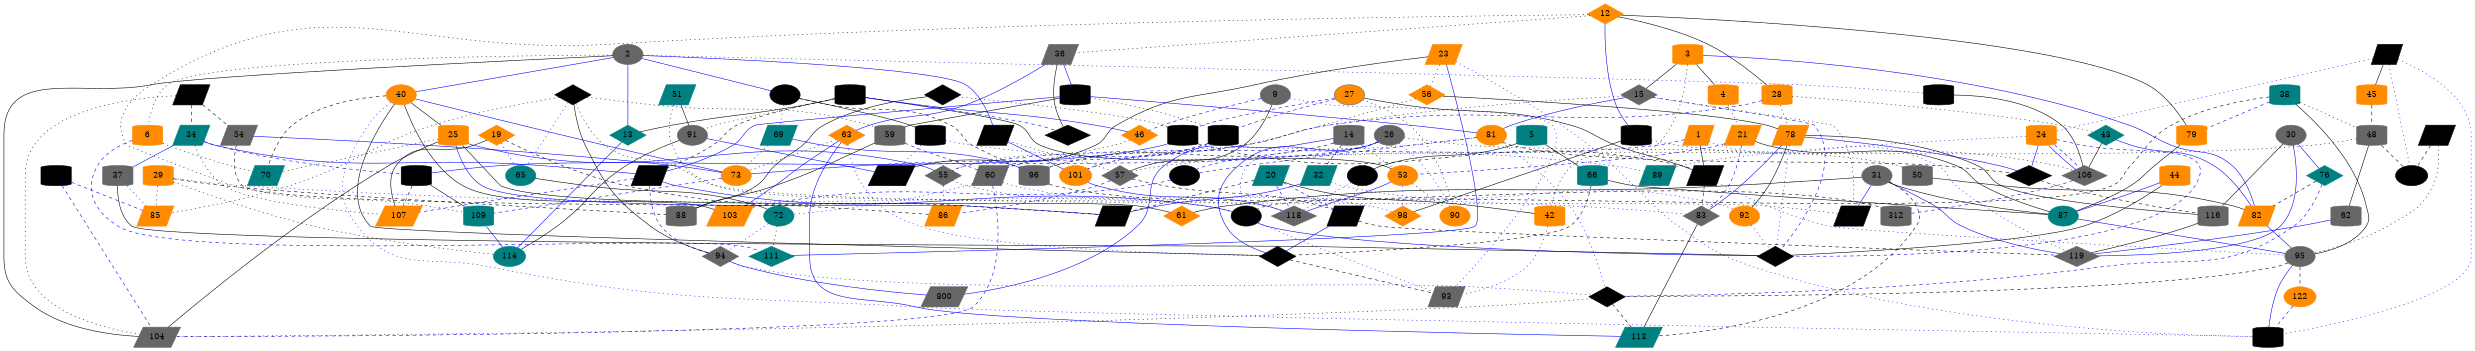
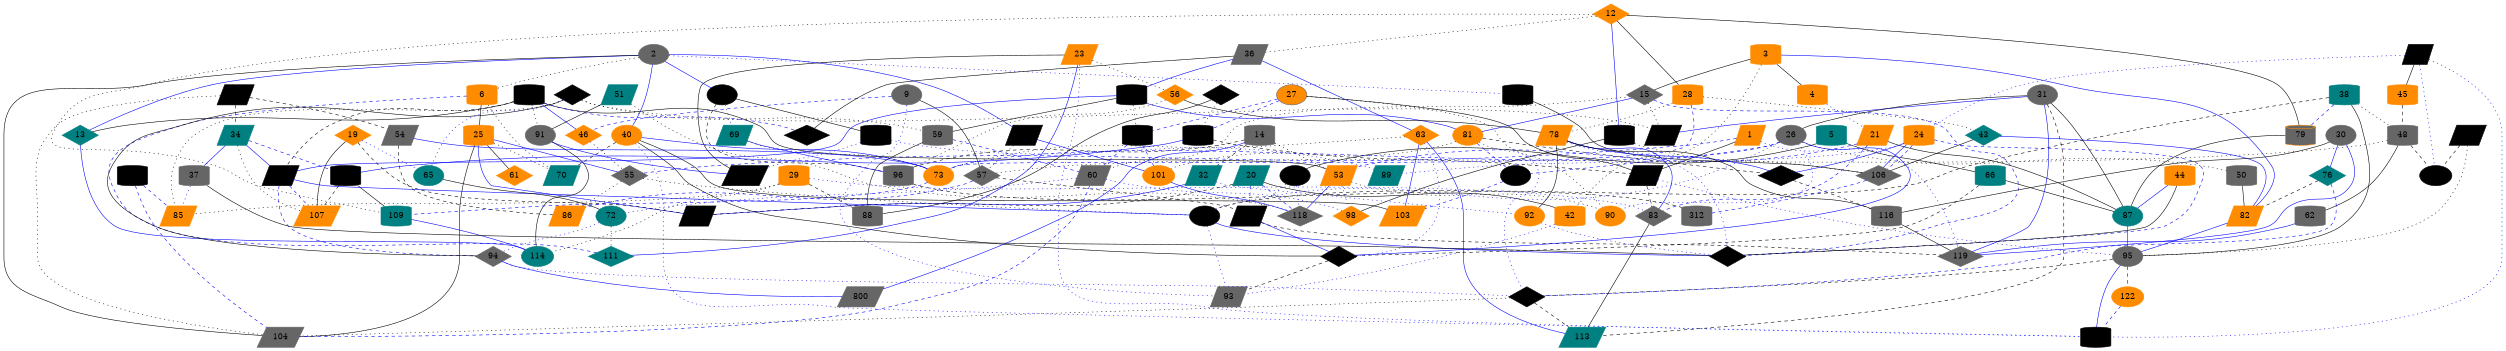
(426, 114) -> (480, 119)
(2192, 135) -> (2301, 135)
(1403, 176) -> (1339, 176)
(1527, 190) -> (1914, 105)
